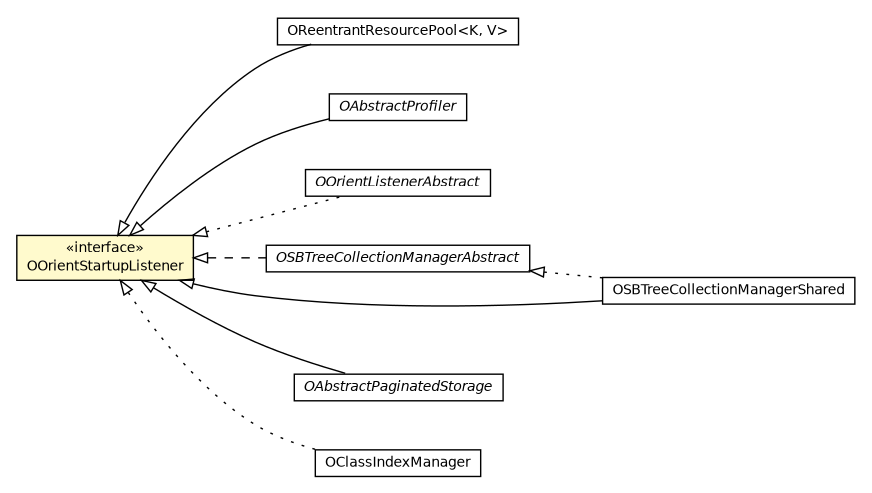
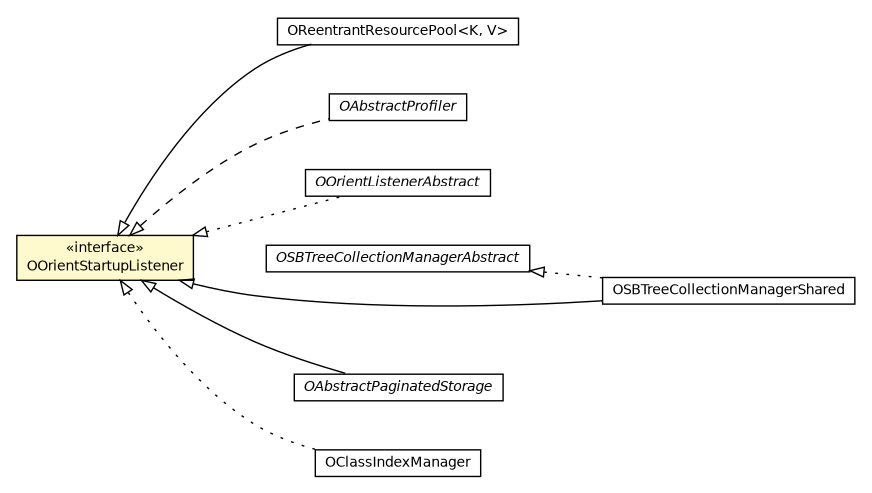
(228, 160) -> (228, 160)
(237, 258) -> none
